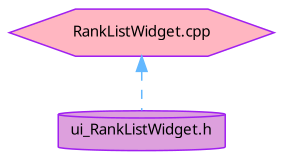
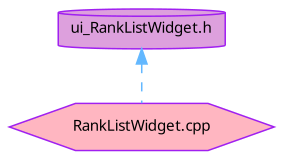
(142, 91) -> (142, 84)
